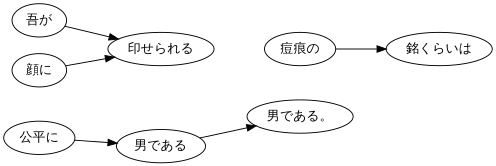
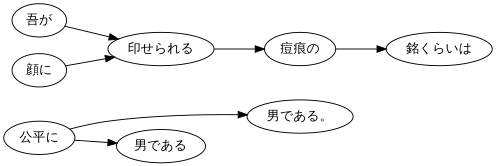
none -> (235, 49)
(223, 133) -> (153, 117)
